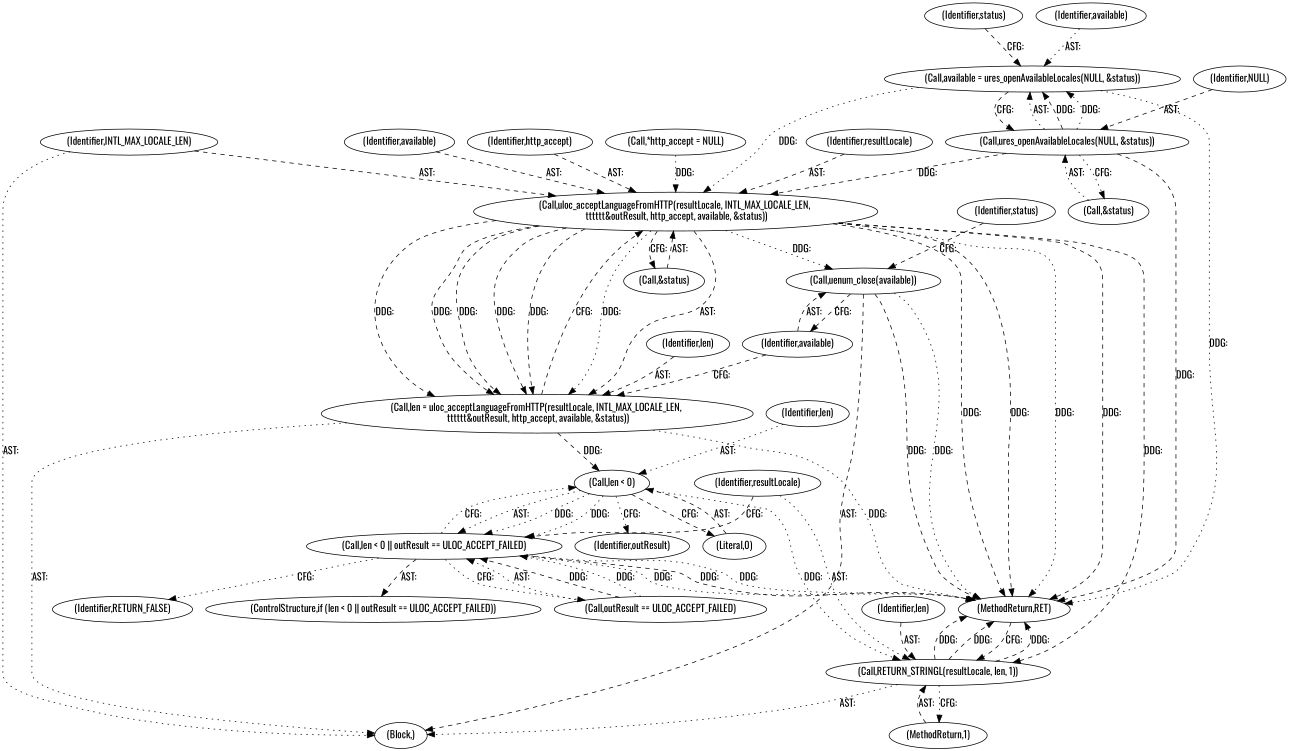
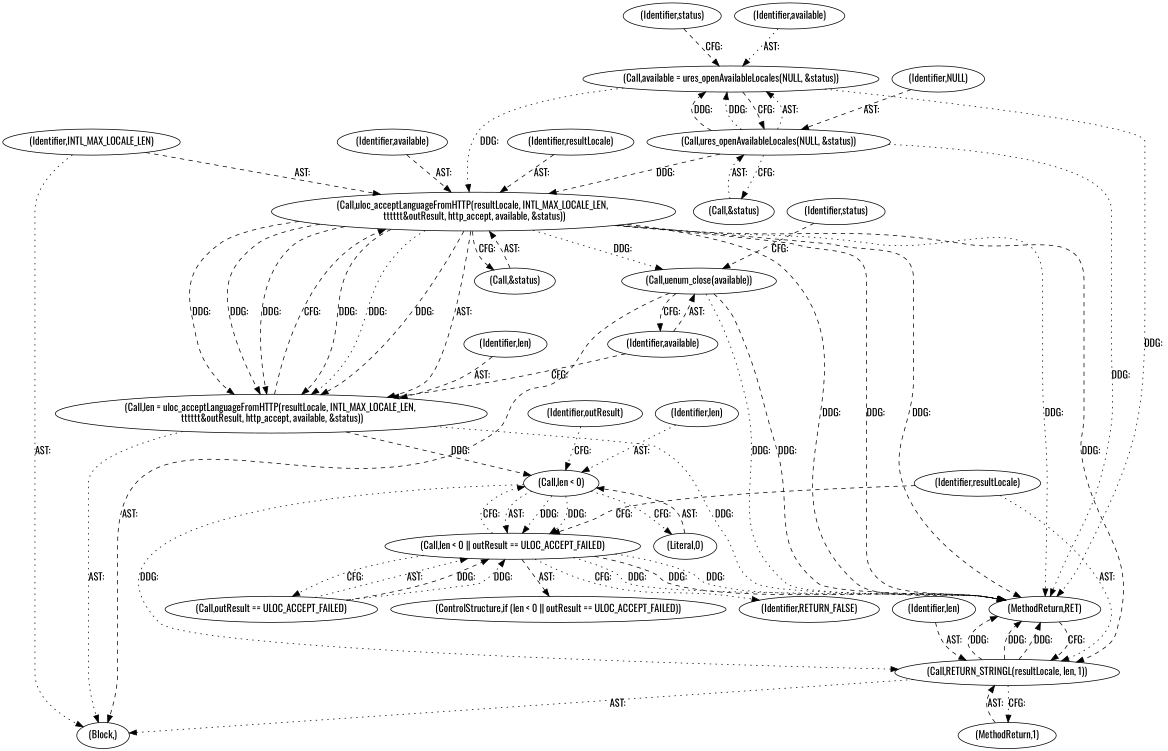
(530, 142) -> none
(676, 142) -> none
(1176, 399) -> (1112, 284)
(621, 511) -> (574, 445)
(669, 514) -> (623, 502)
